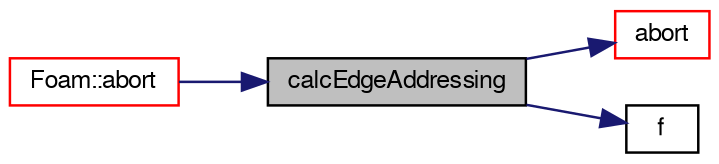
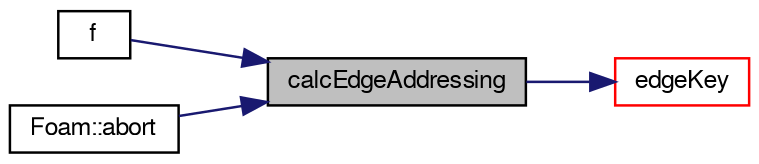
(662, 35) -> (682, 82)
(94, 82) -> (94, 129)
(564, 112) -> (187, 49)
